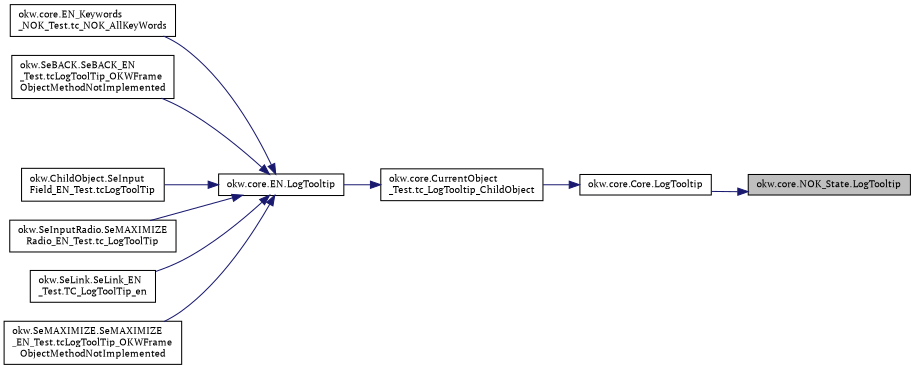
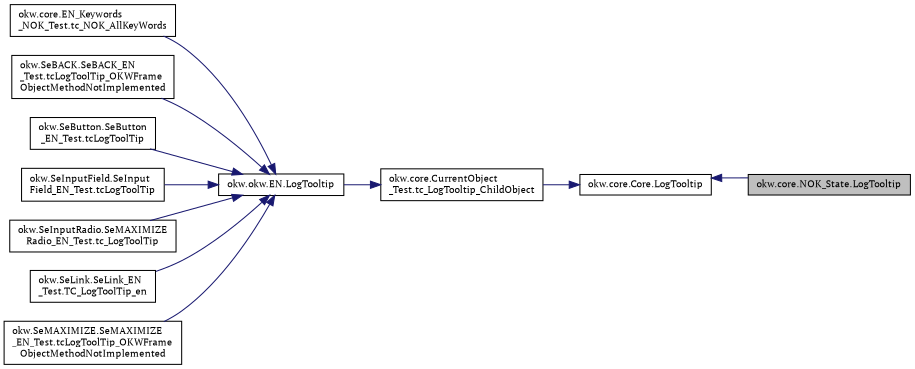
none -> (93, 133)
(93, 185) -> (93, 185)
(281, 185) -> (281, 185)
(725, 192) -> (735, 178)
